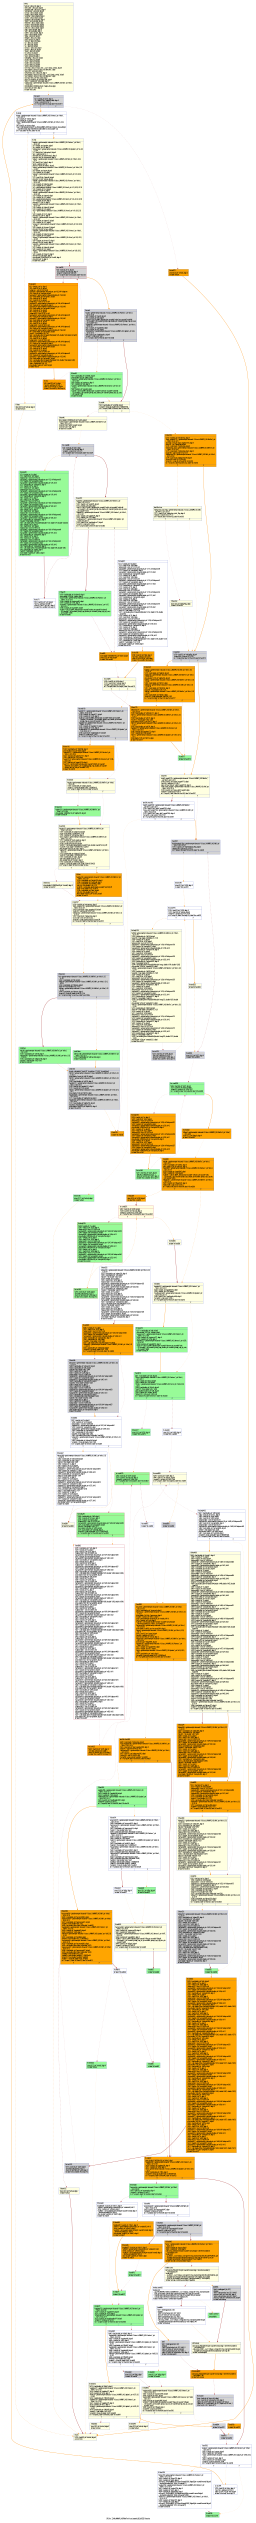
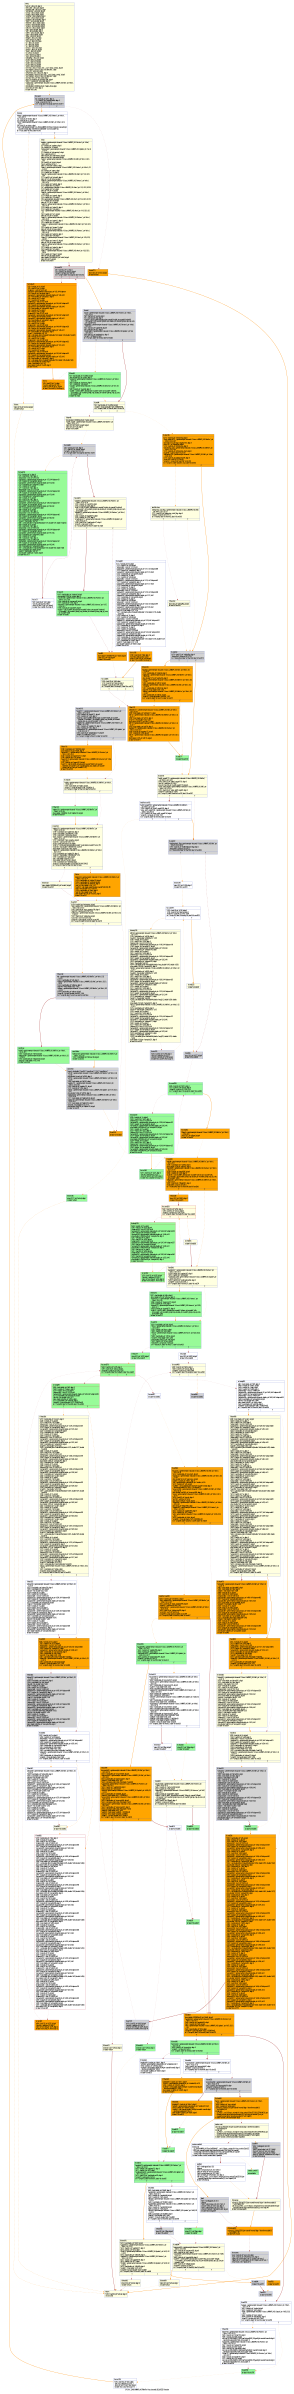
(153, 1134) -> (151, 1134)
none -> (64, 1496)
(226, 2475) -> (190, 2377)
